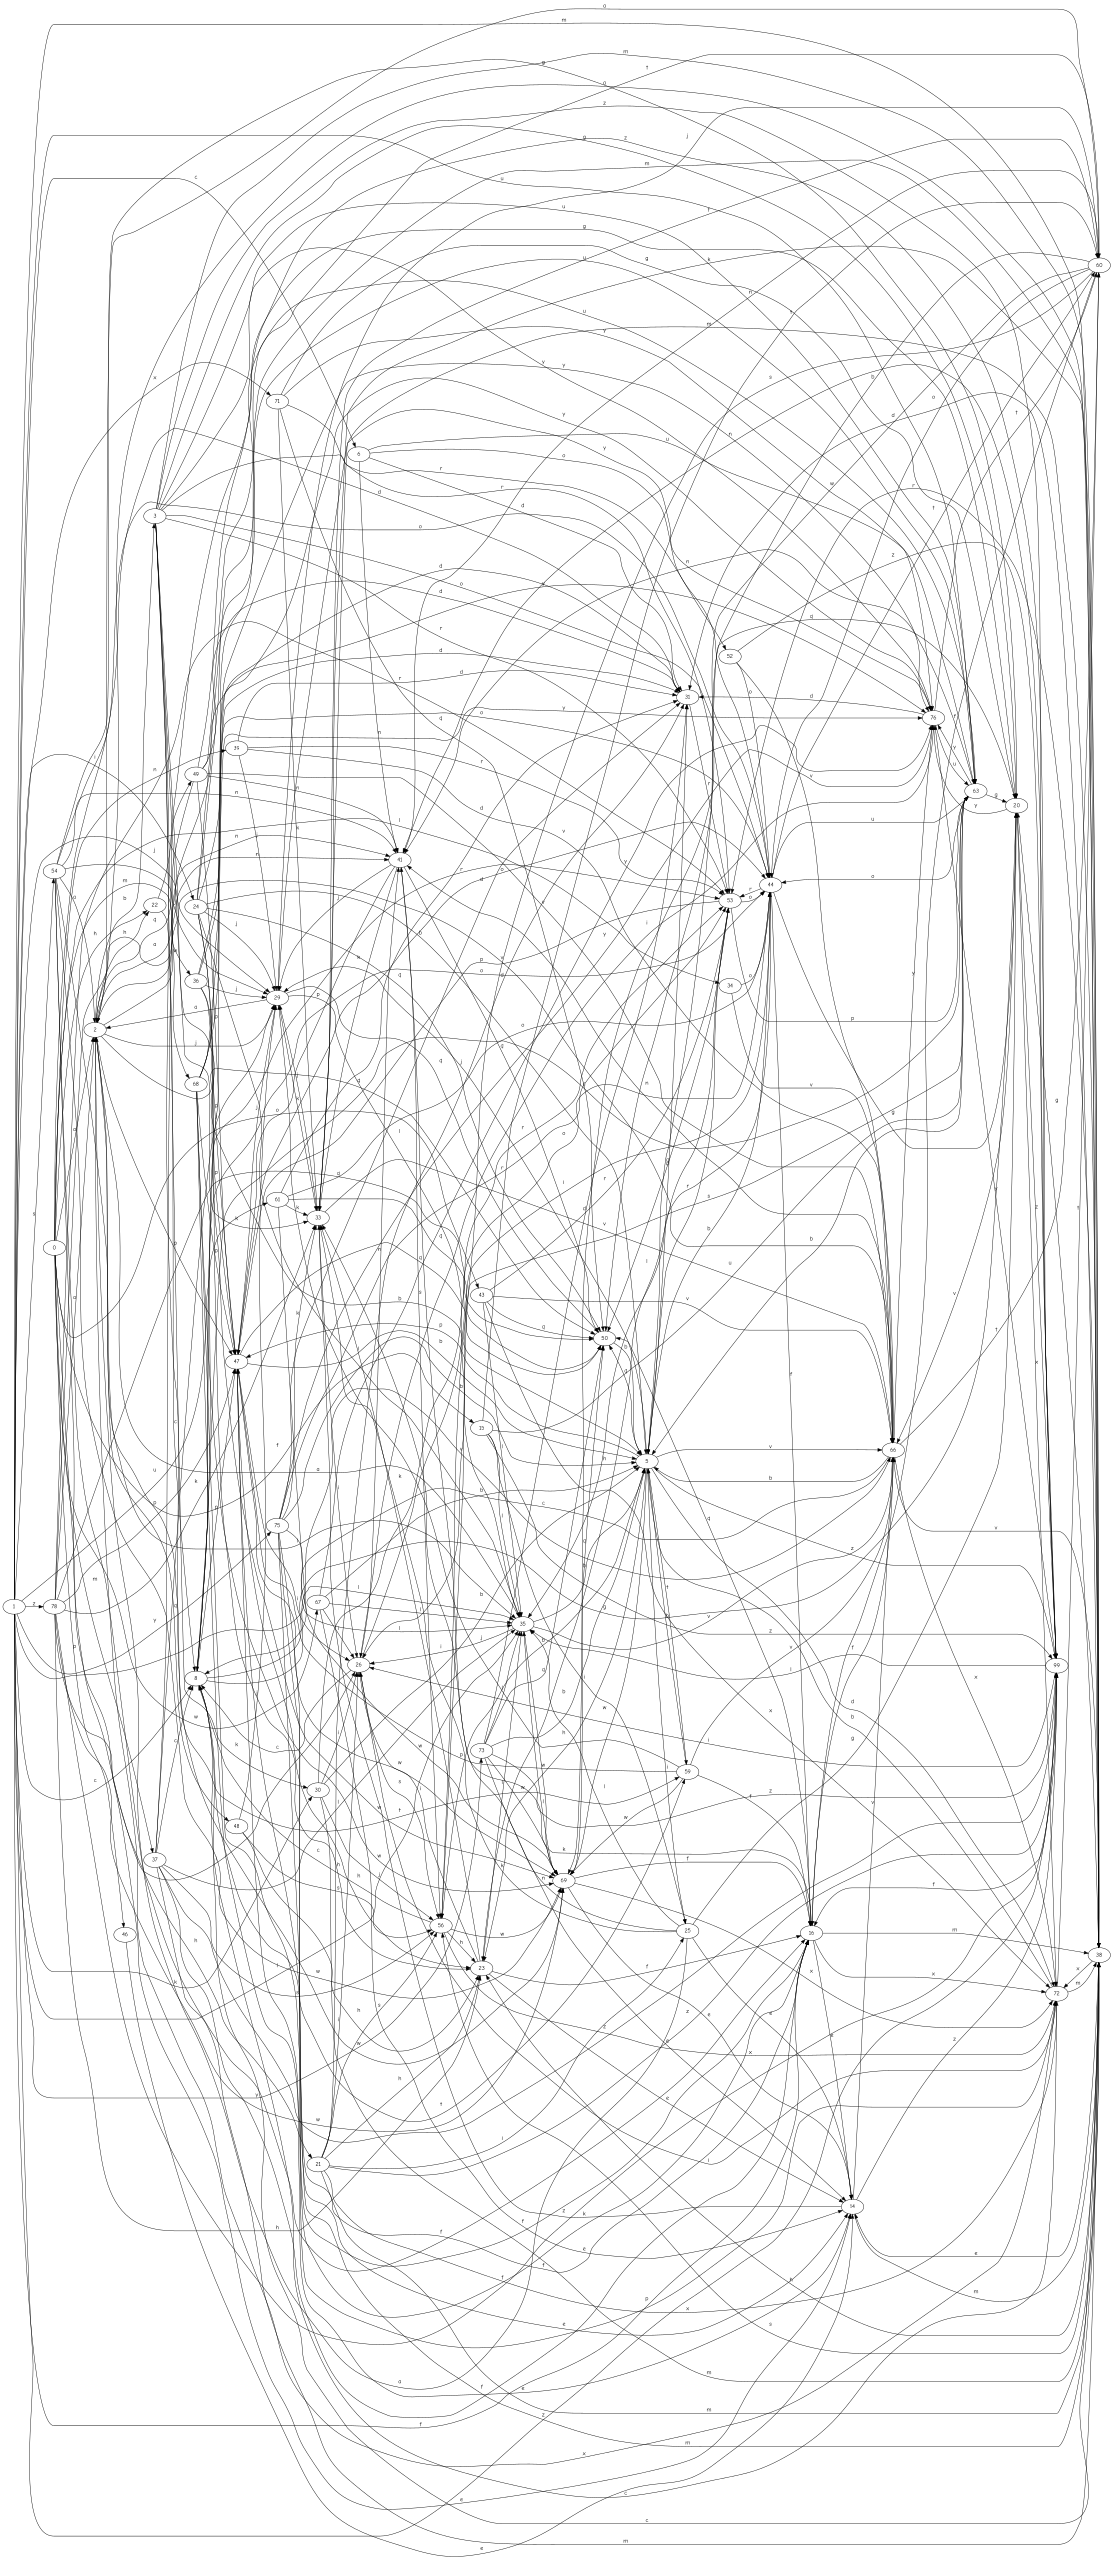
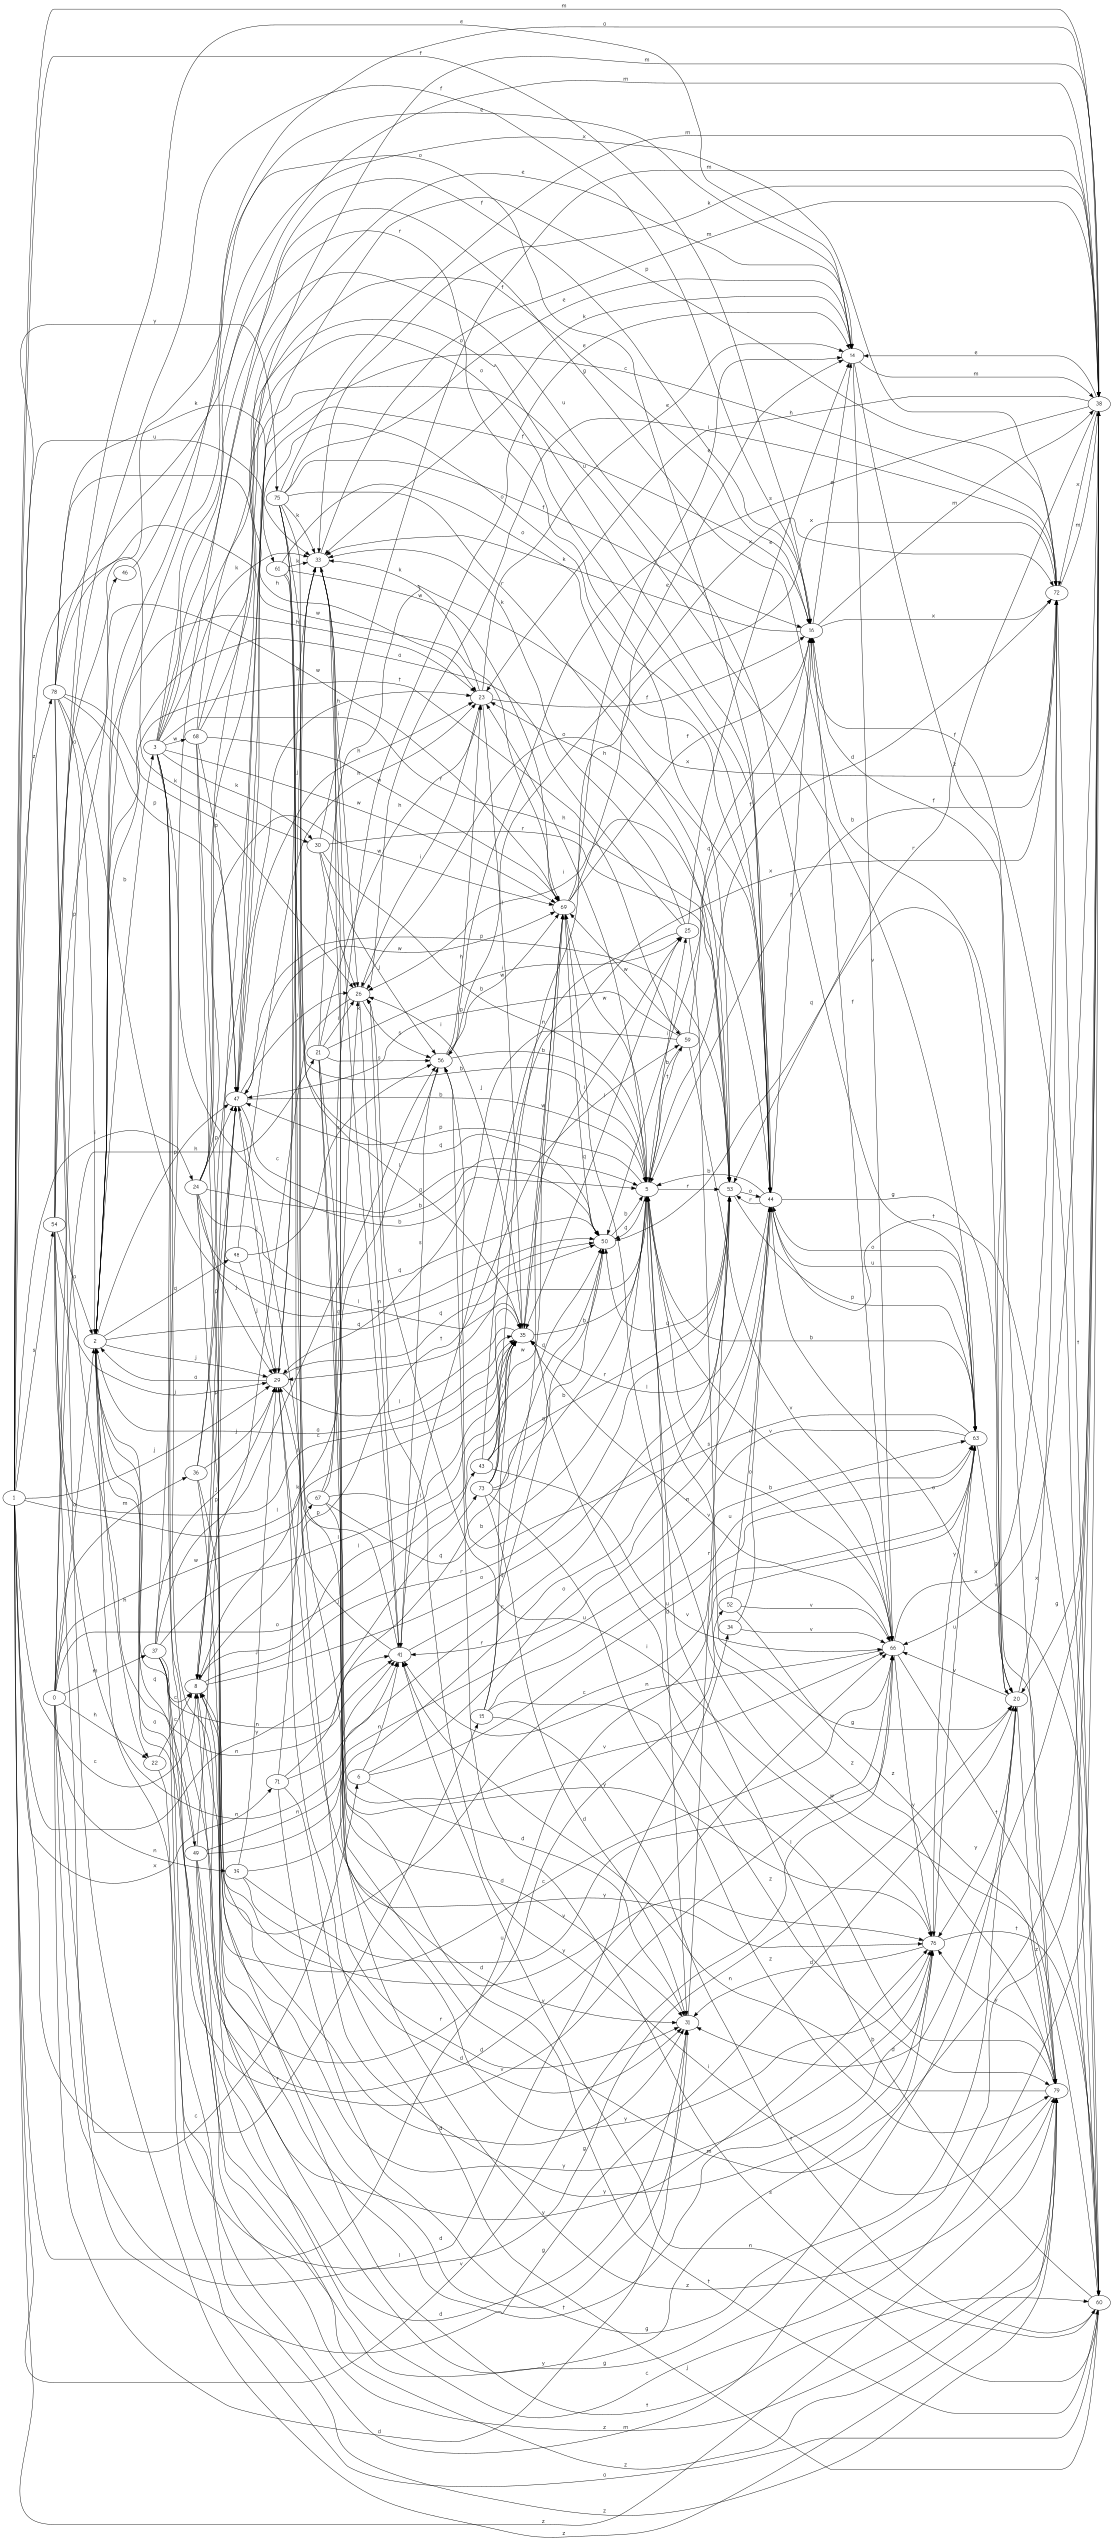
(564, 708) -> (564, 2308)
none -> (112, 816)
(1057, 1666) -> (1057, 2091)
